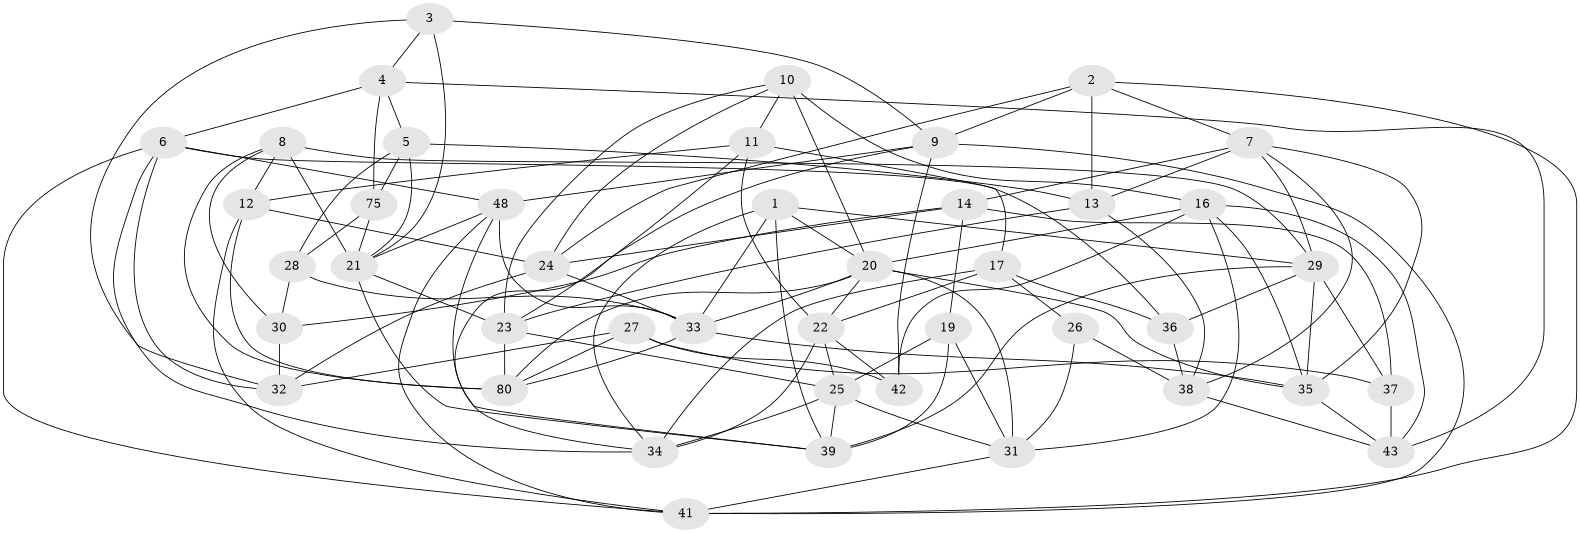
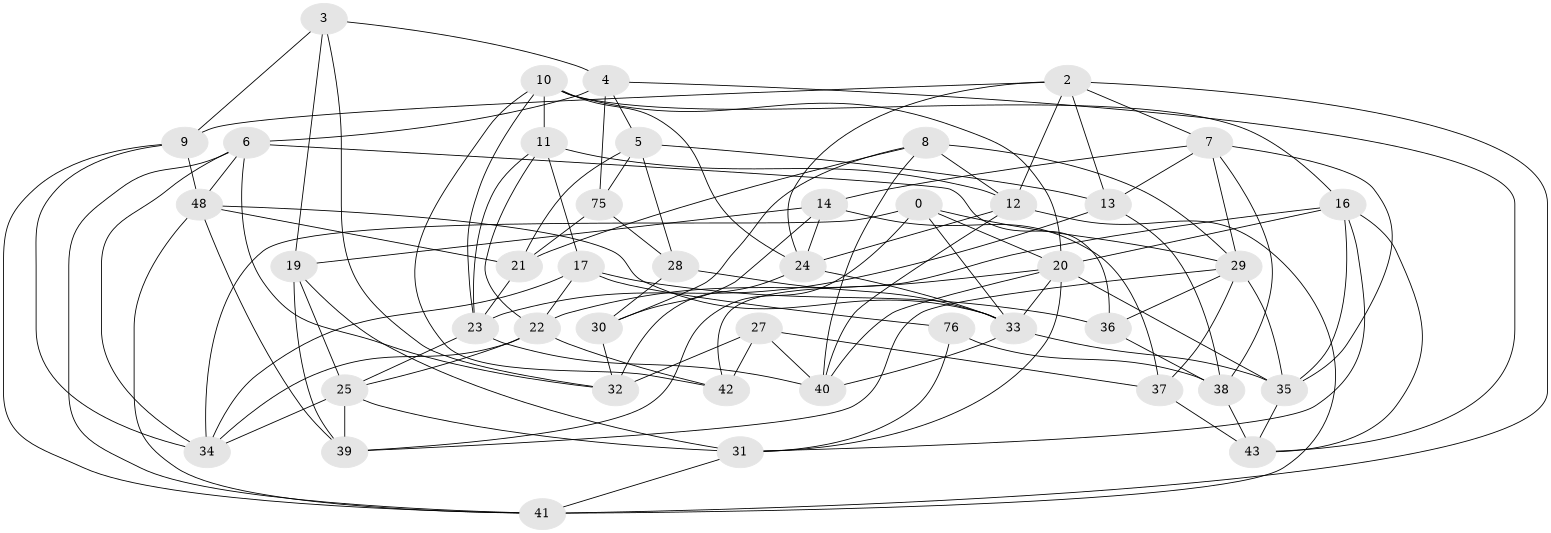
none -> (1041, 143)
(443, 153) -> (310, 132)
(775, 205) -> (919, 205)
(906, 265) -> (436, 331)
(1076, 328) -> (952, 328)
(505, 390) -> (823, 390)
(459, 409) -> none
